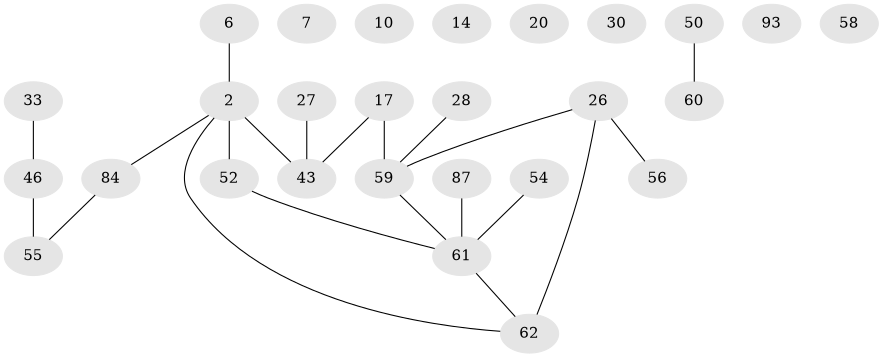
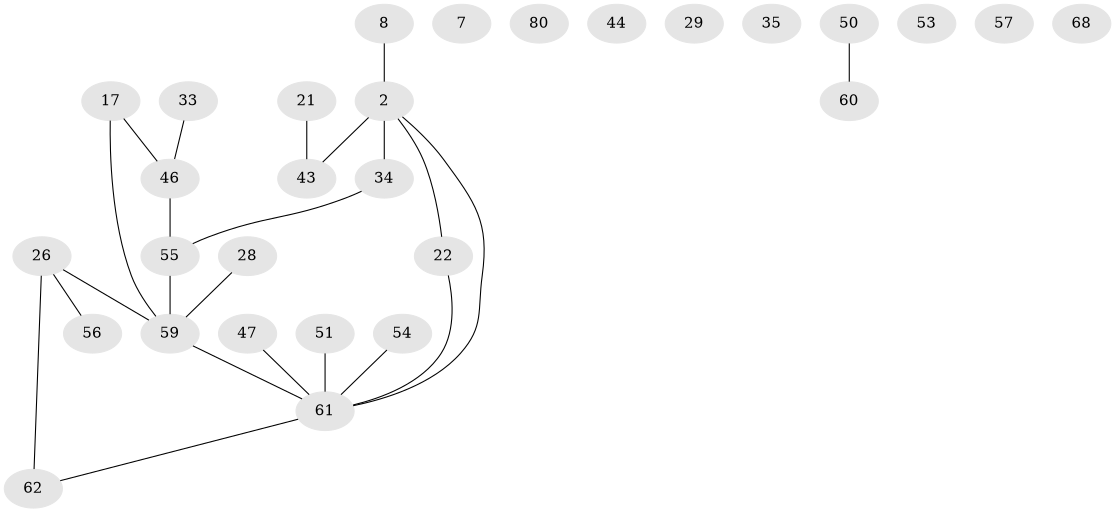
(229, 24) -> (384, 24)
(384, 24) -> (539, 24)
(462, 24) -> (617, 24)
(539, 24) -> (694, 24)
(617, 24) -> (772, 24)
(772, 24) -> (927, 24)
(849, 24) -> (1082, 24)
none -> (1004, 24)
(307, 101) -> (307, 101)
(346, 140) -> (140, 140)
(111, 179) -> (384, 179)
(229, 179) -> (443, 256)
(462, 179) -> (248, 334)
(289, 279) -> (481, 284)
none -> (170, 295)
none -> (325, 334)
